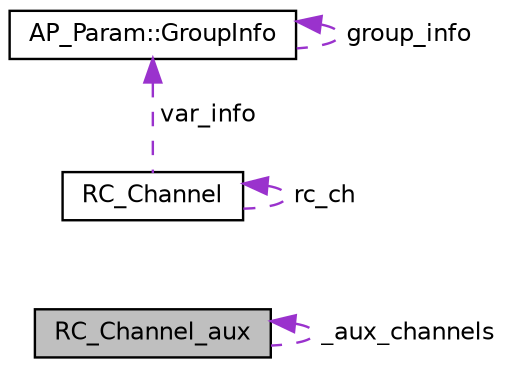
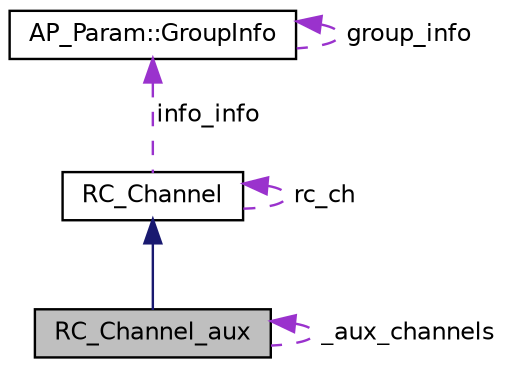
(205, 116) -> (205, 116)
none -> (153, 277)
